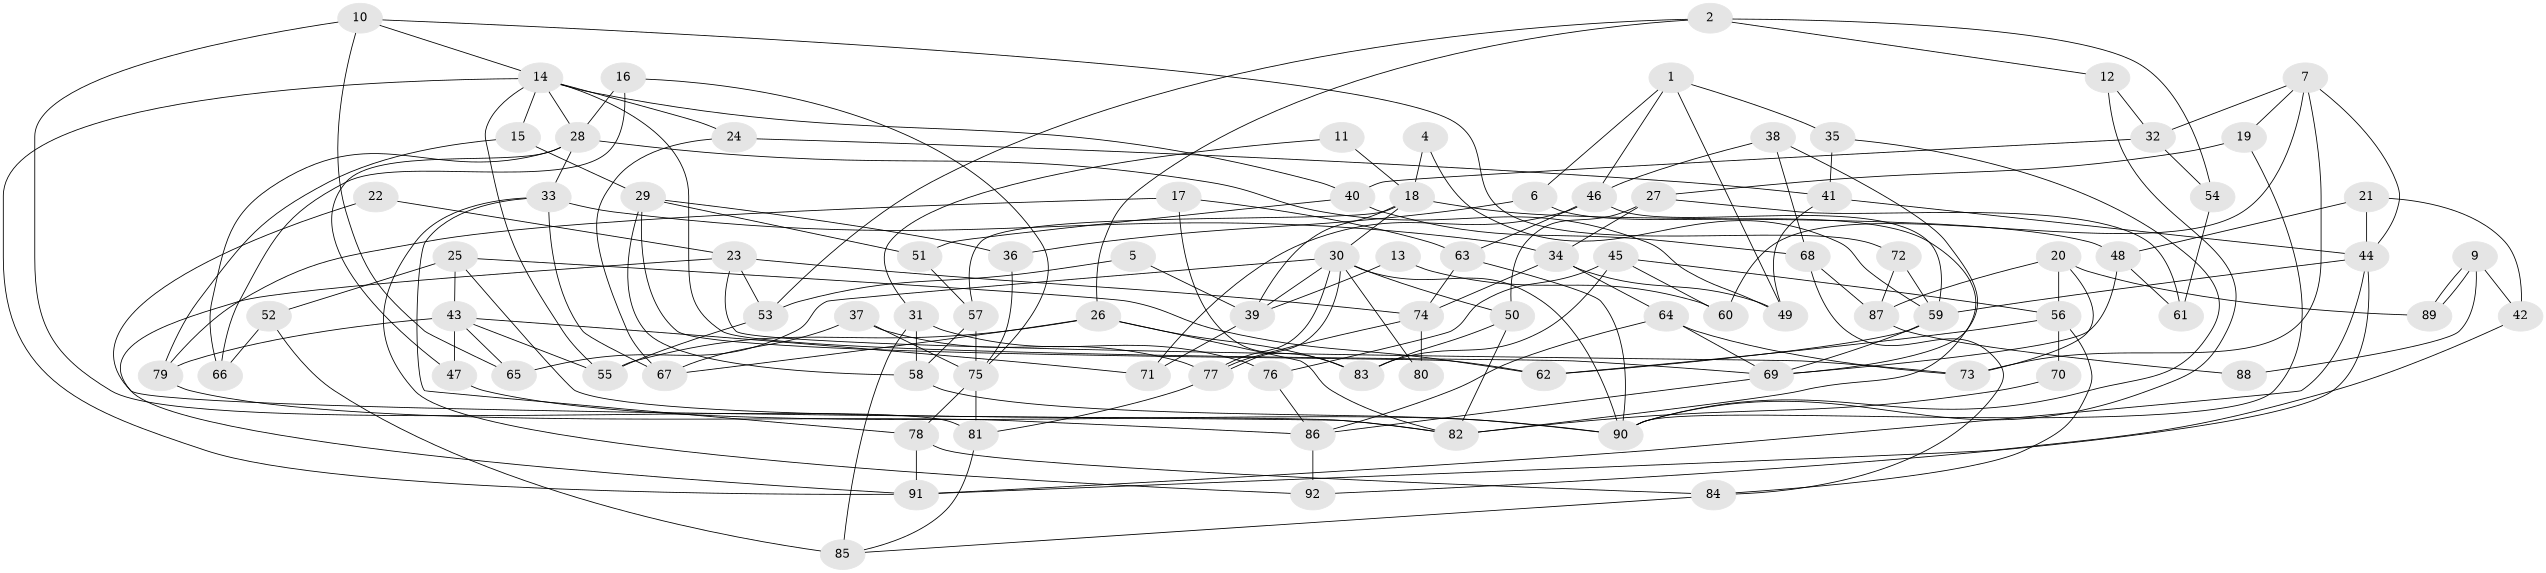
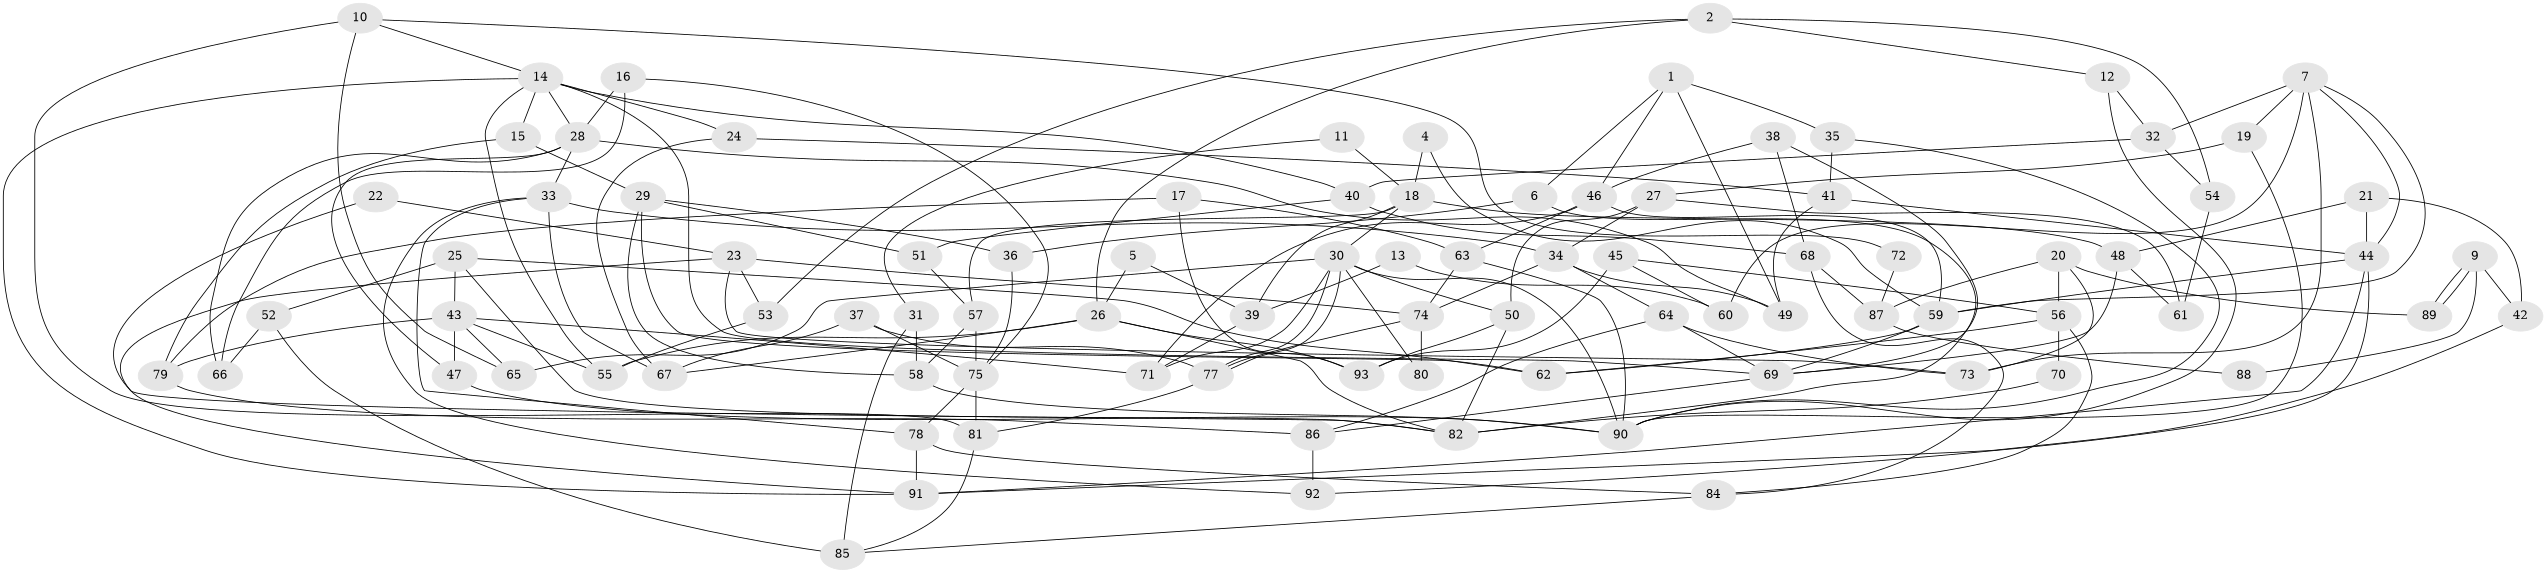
(930, 281) -> (1118, 283)
(1295, 286) -> (1275, 335)
(1918, 286) -> (2280, 291)
(1271, 376) -> none
(1362, 376) -> (1362, 376)
